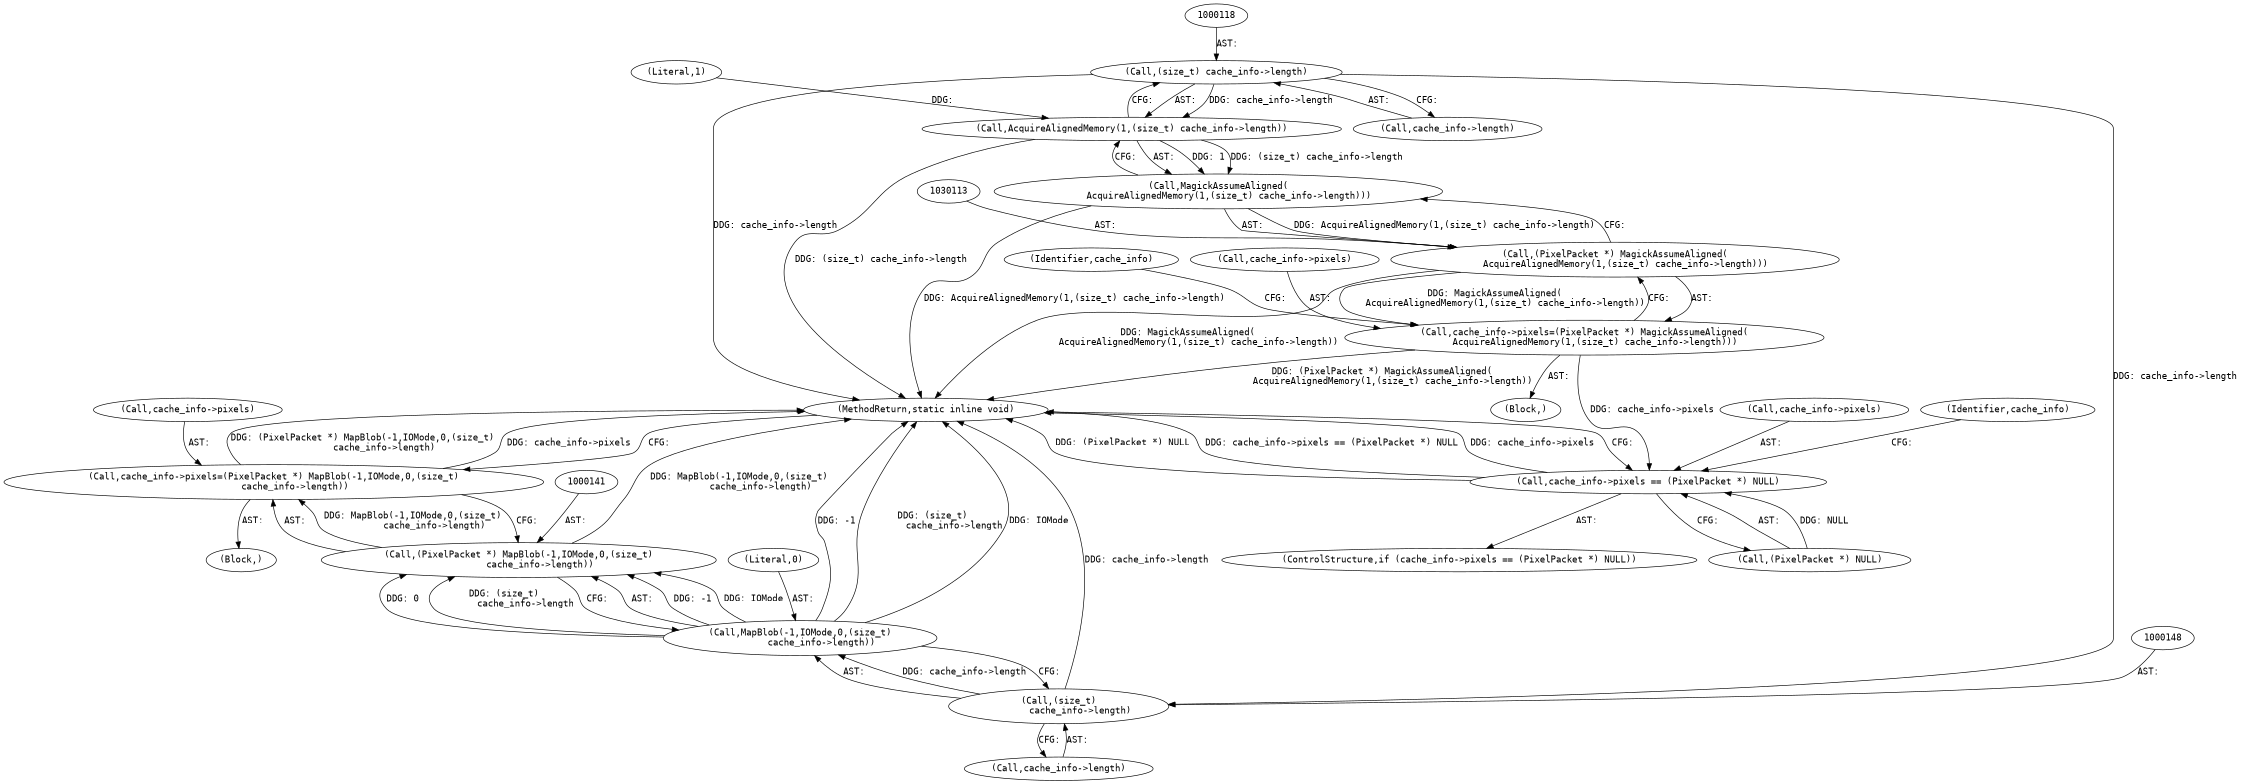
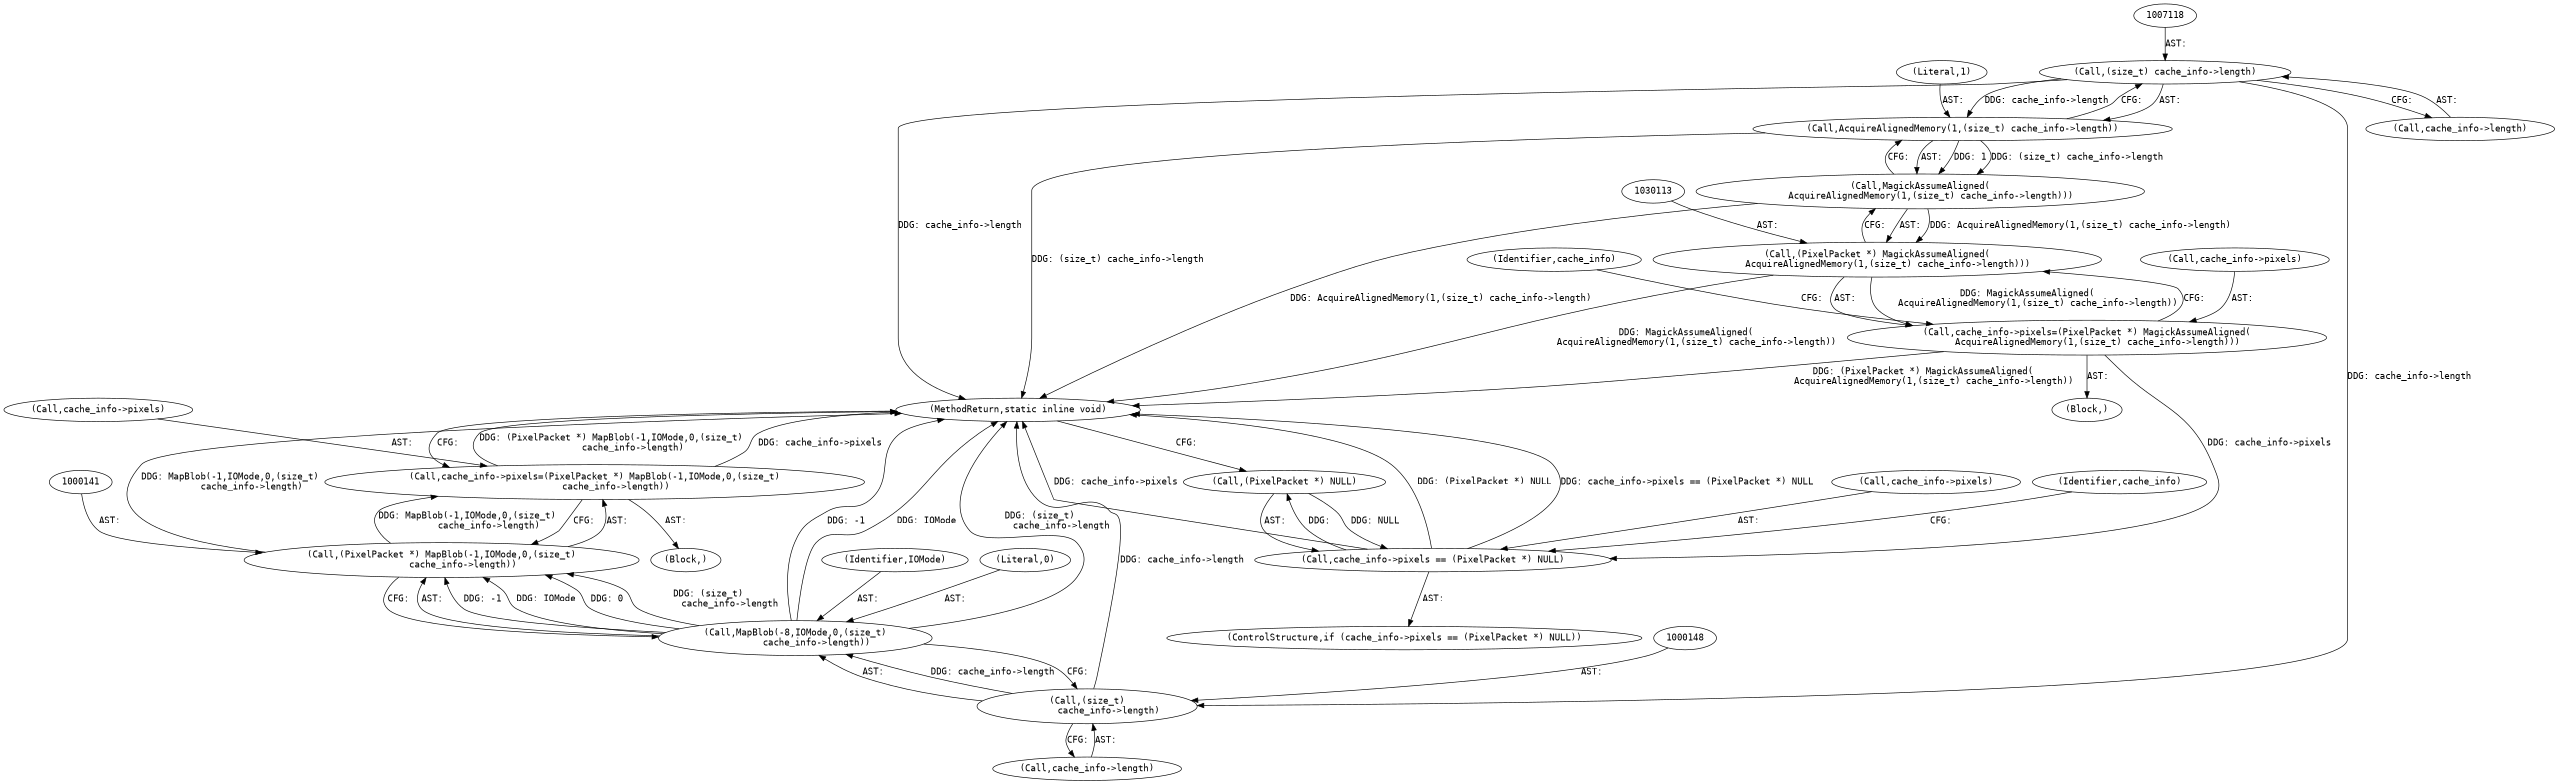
(1216, 16) -> (2165, 16)
(945, 101) -> (1956, 101)
(1345, 418) -> (1149, 445)
(1711, 521) -> (1322, 521)
none -> (895, 560)
(800, 638) -> (795, 638)
